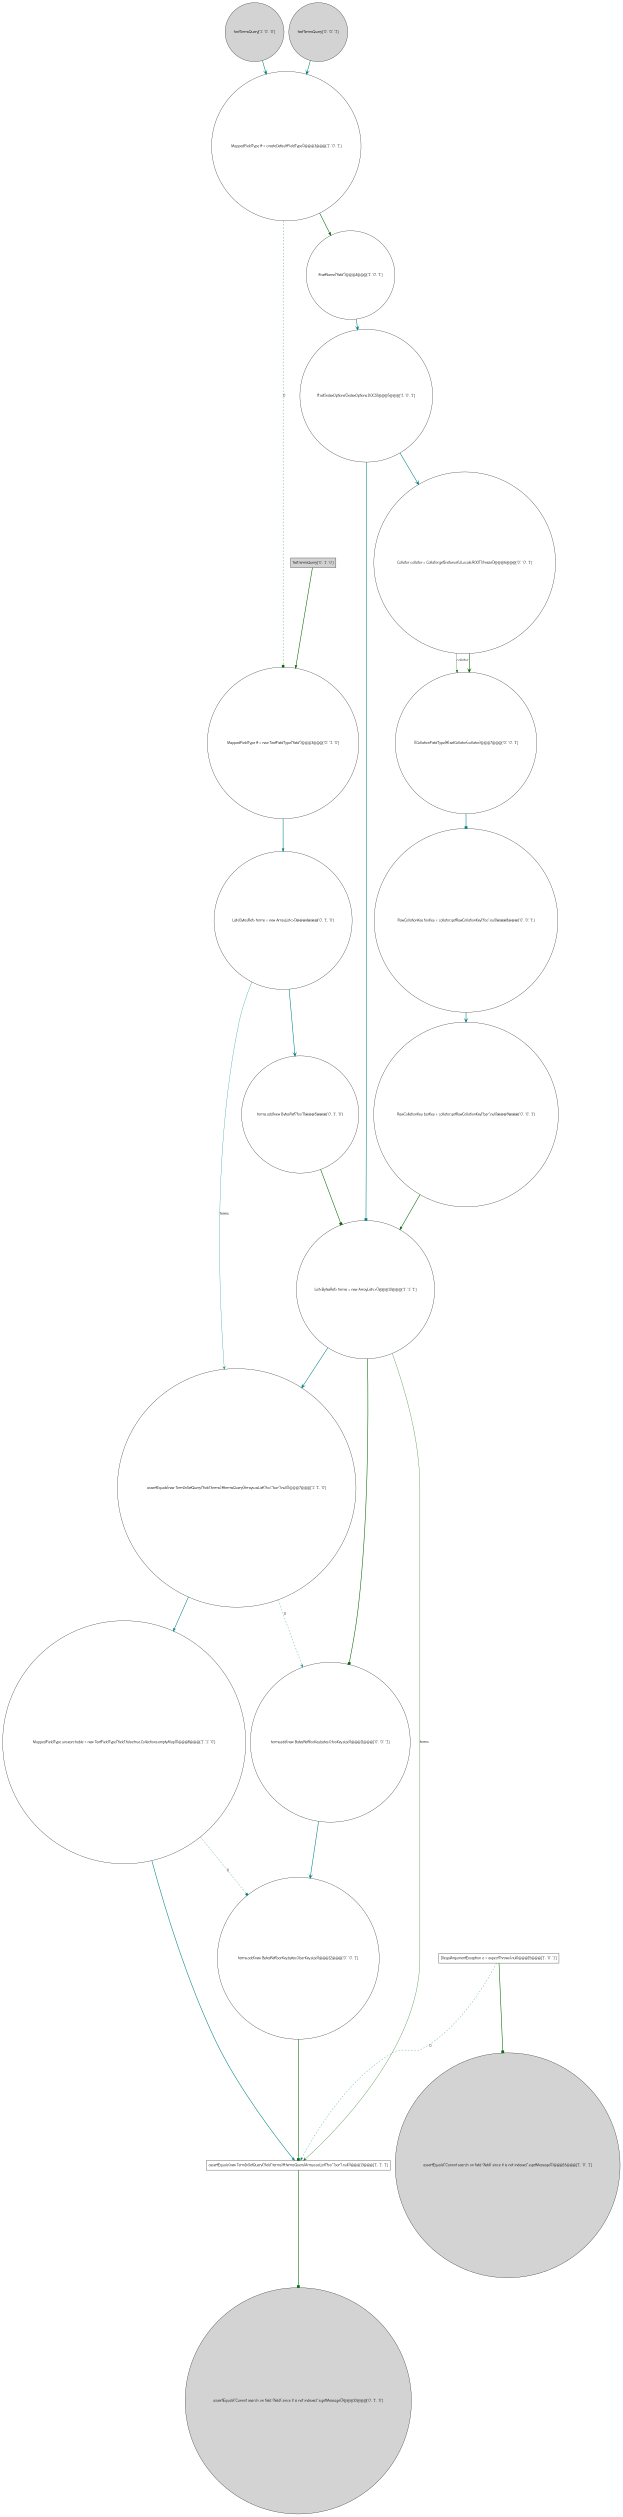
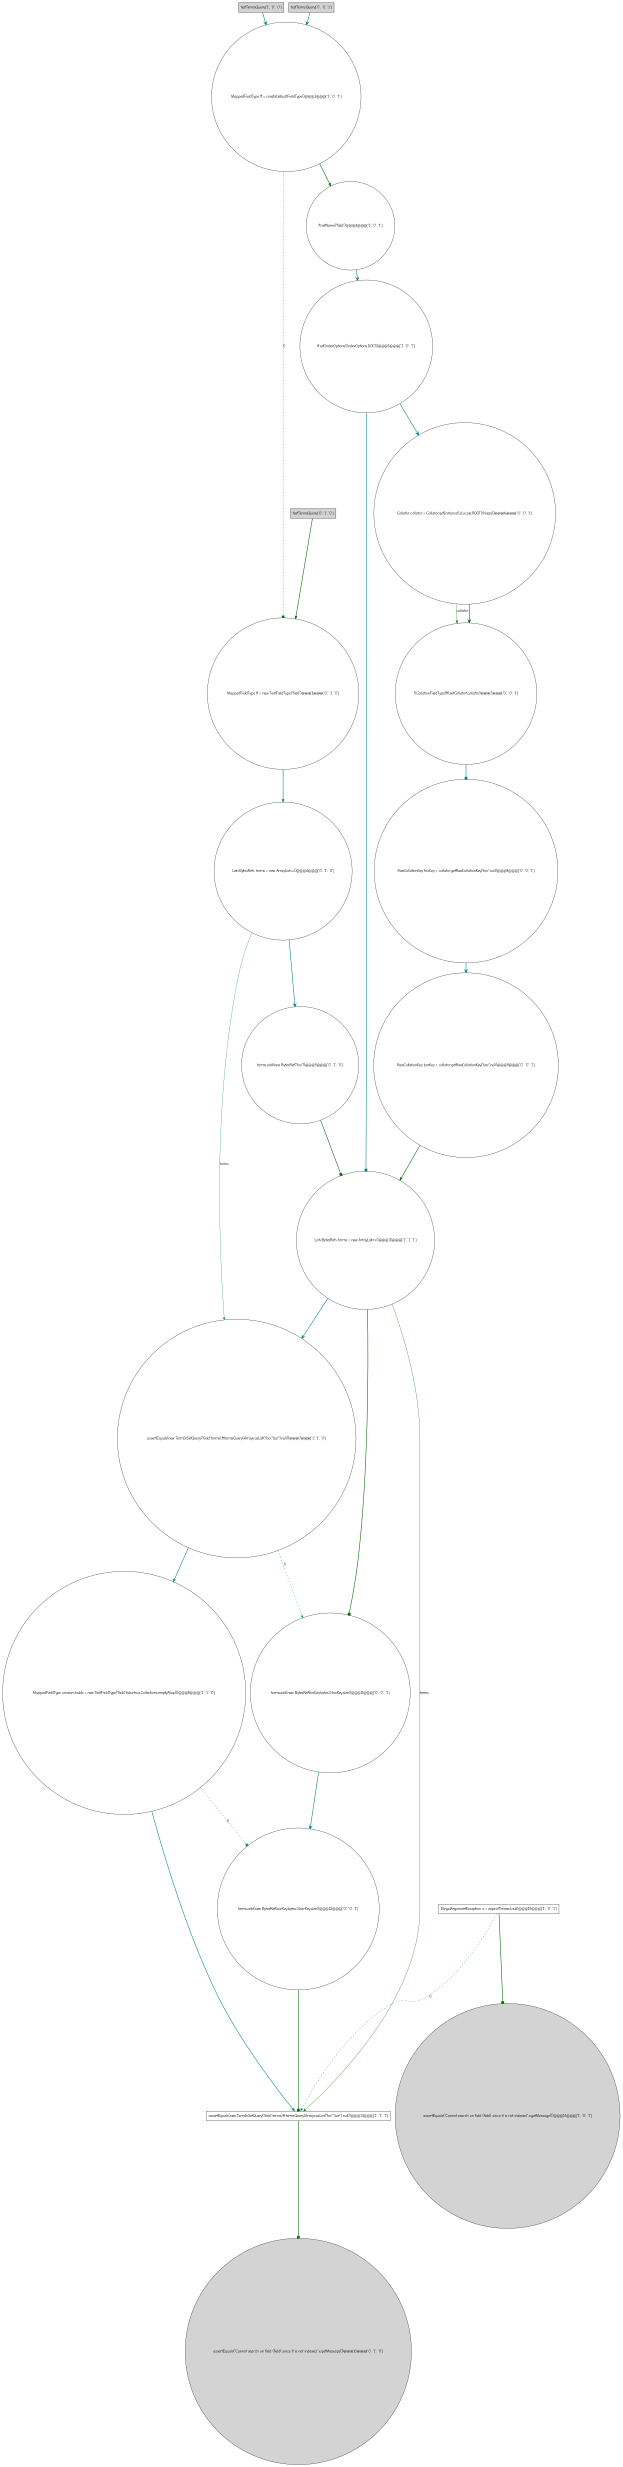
(255, 32) -> (261, 7)
(318, 32) -> (311, 7)
